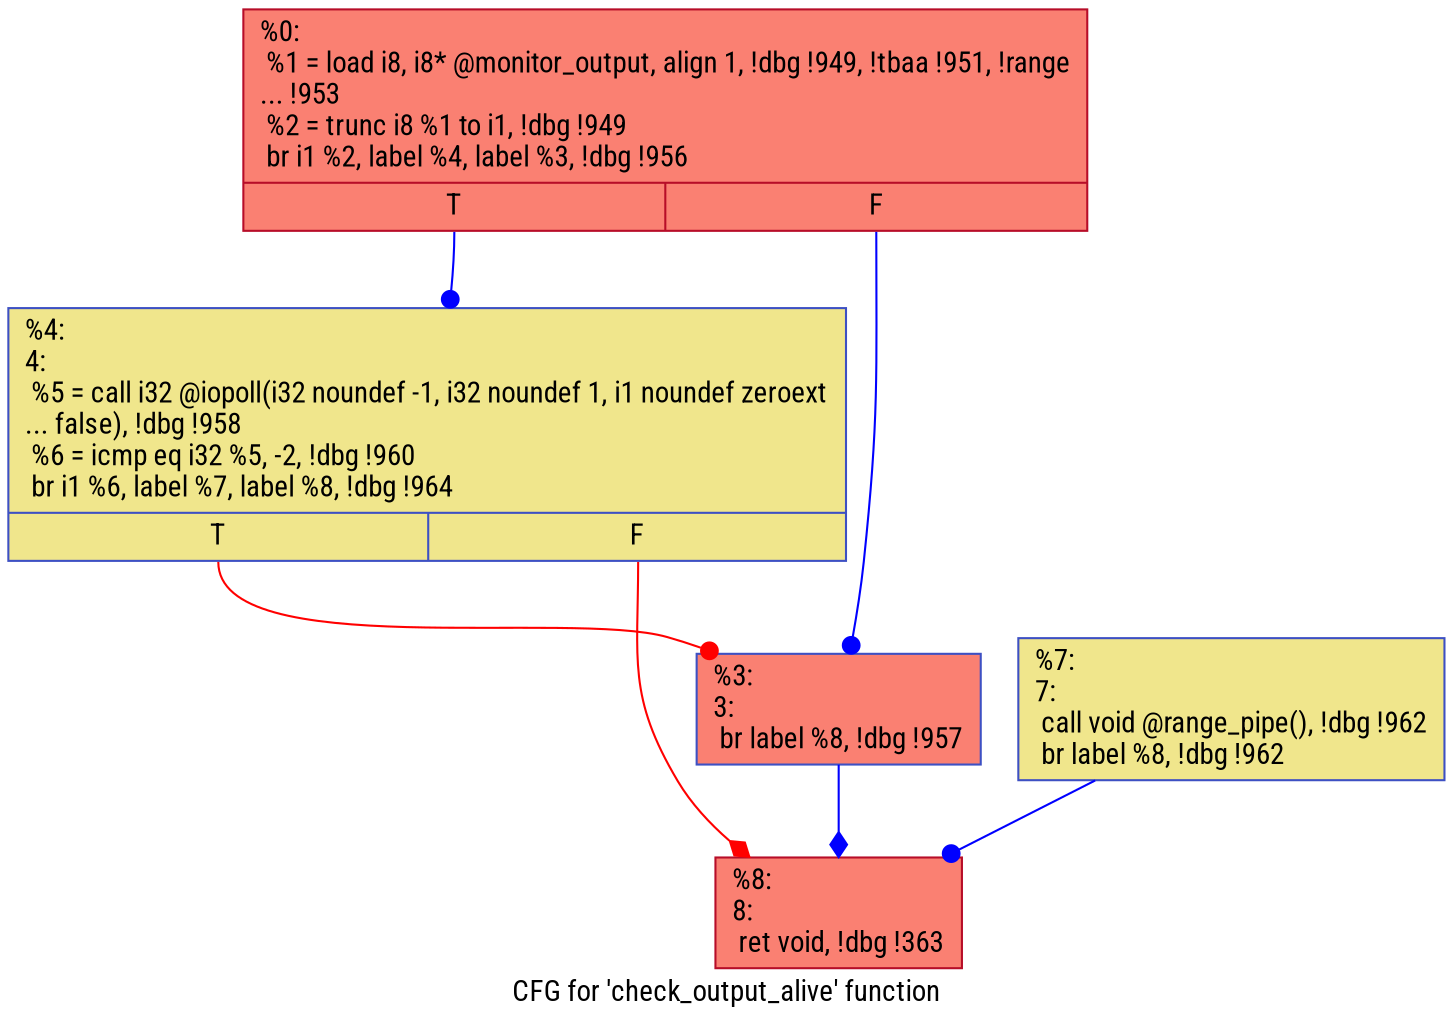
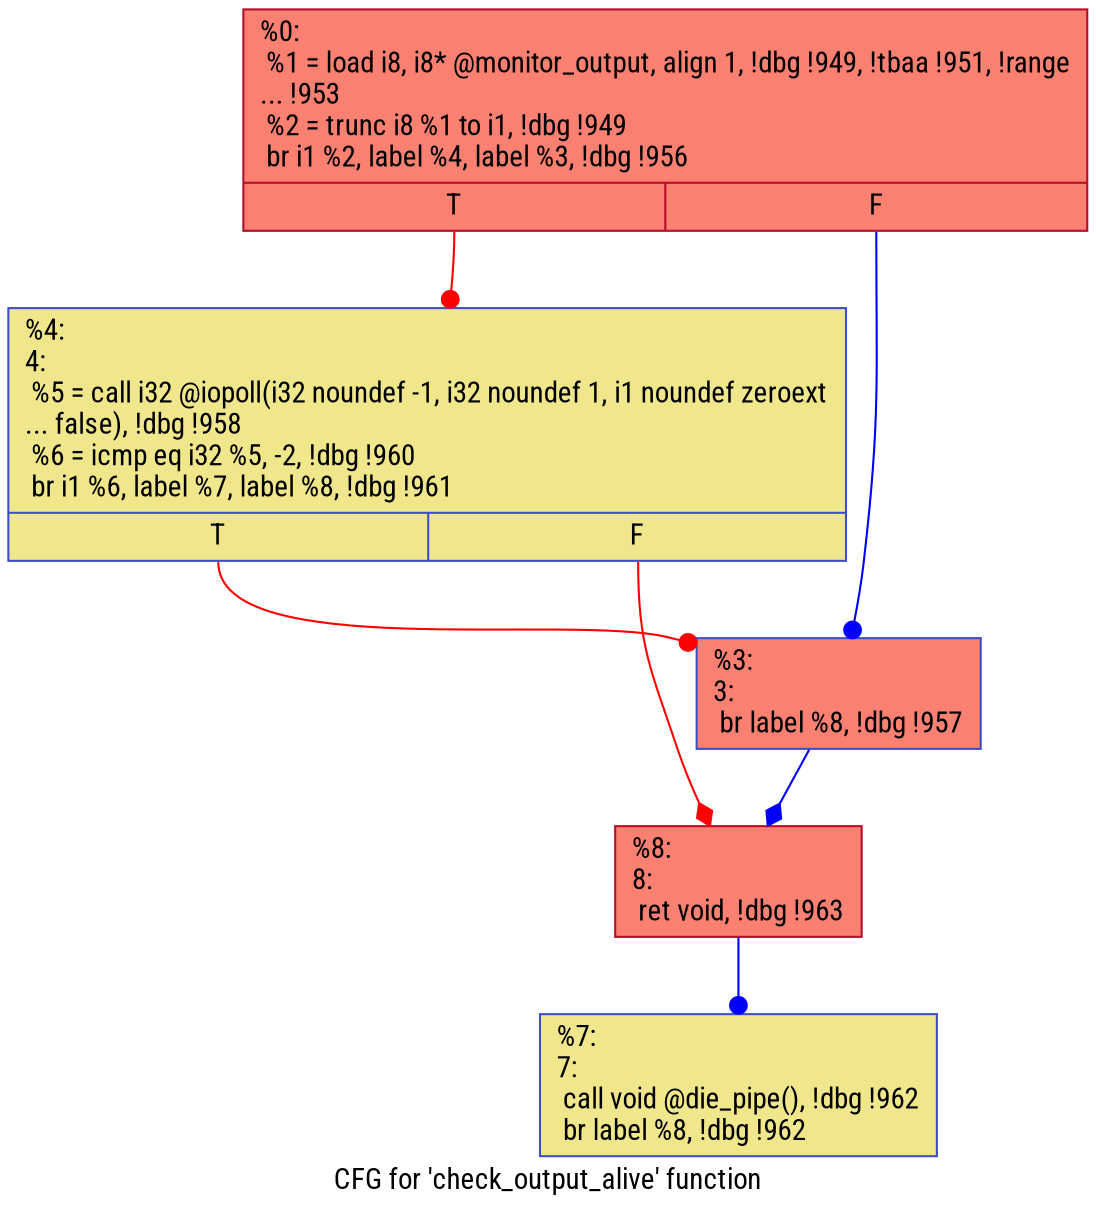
(453, 261) -> (453, 261)
(239, 488) -> (239, 488)
(1231, 724) -> (738, 1100)
(1027, 815) -> (738, 967)
(839, 943) -> (738, 912)
